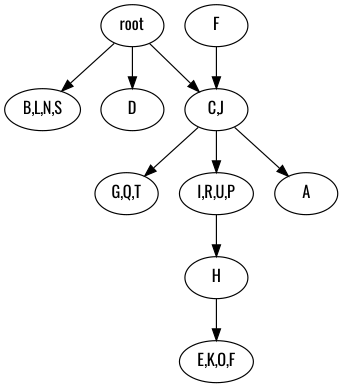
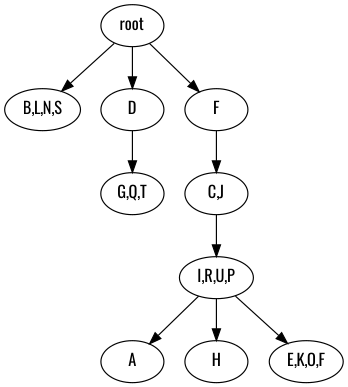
(170, 63) -> (170, 63)
(176, 148) -> (132, 146)
(257, 148) -> (178, 316)
(216, 314) -> (257, 316)
